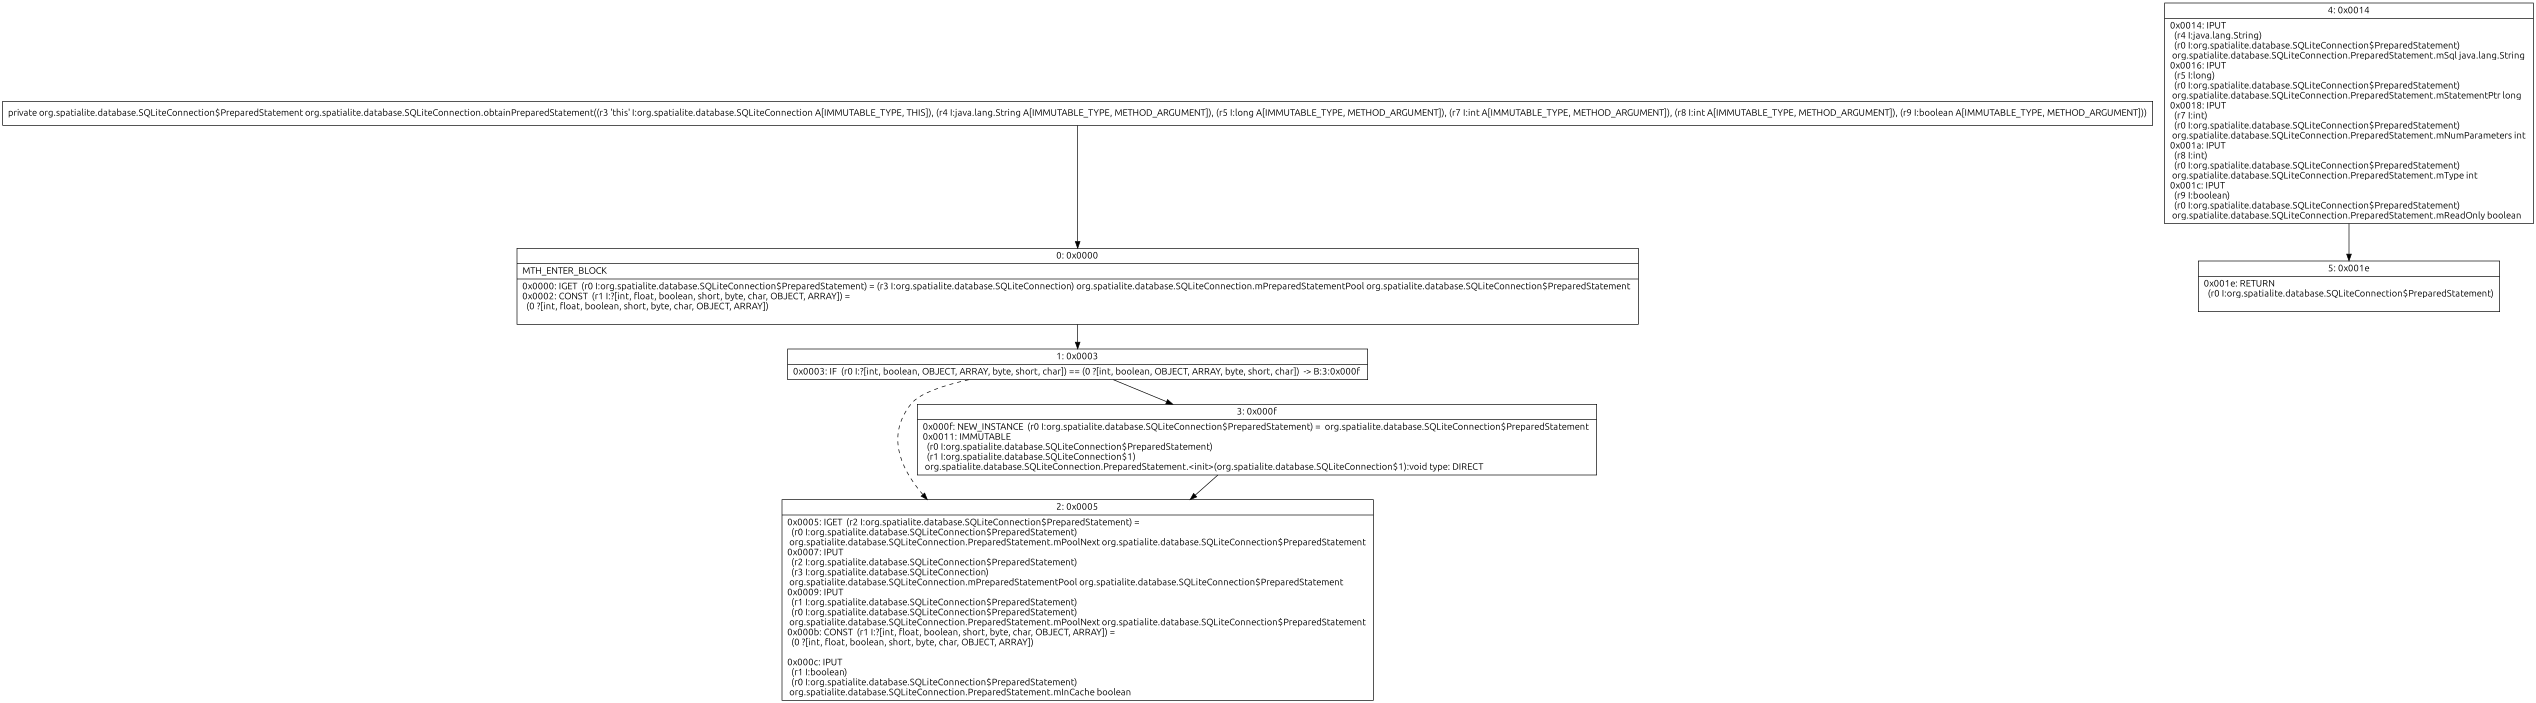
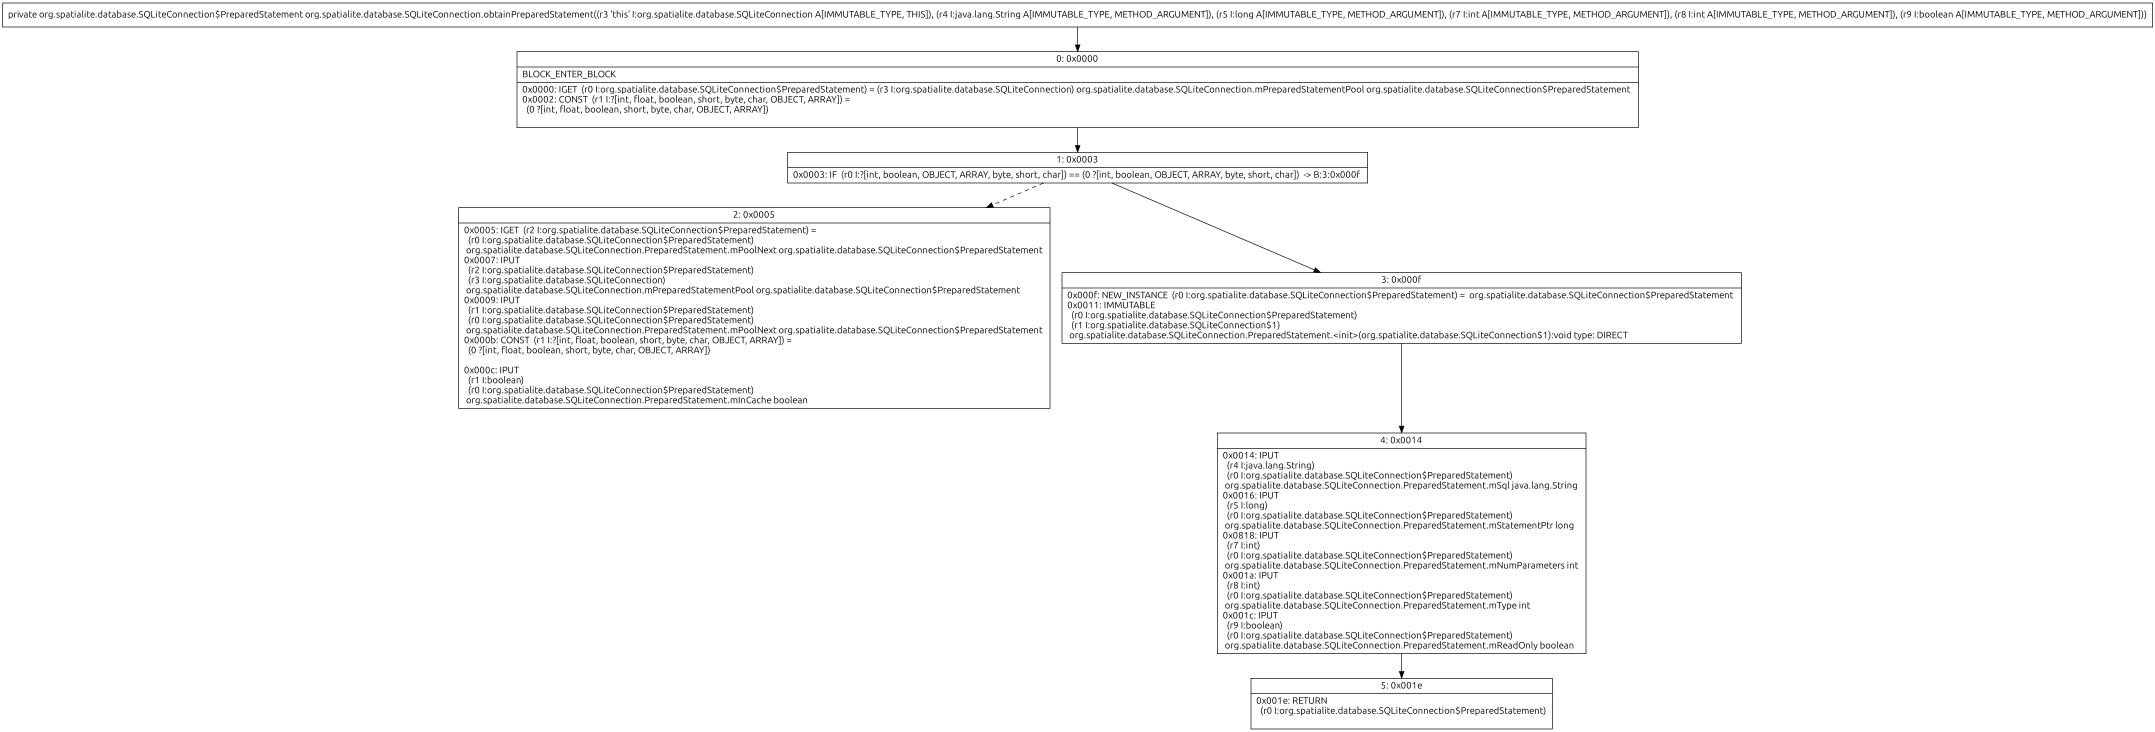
(2200, 106) -> (1253, 536)
(565, 271) -> (569, 74)
(1207, 485) -> (1402, 385)
